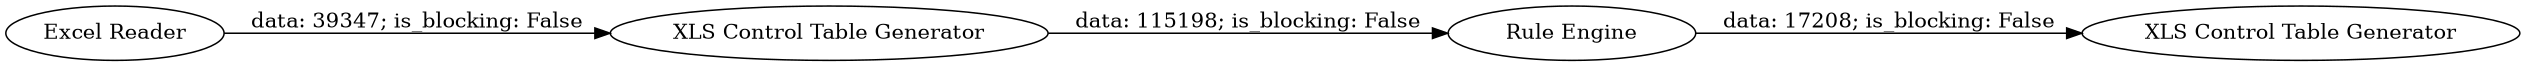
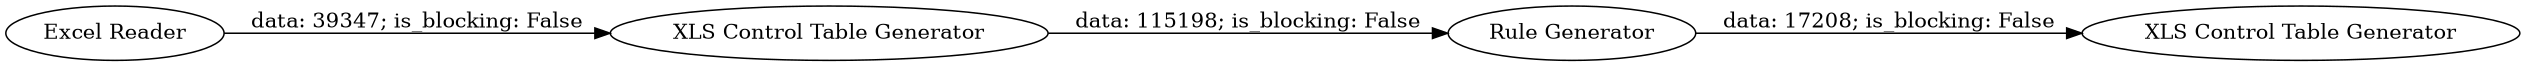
(1572, 33) -> (1572, 33)
